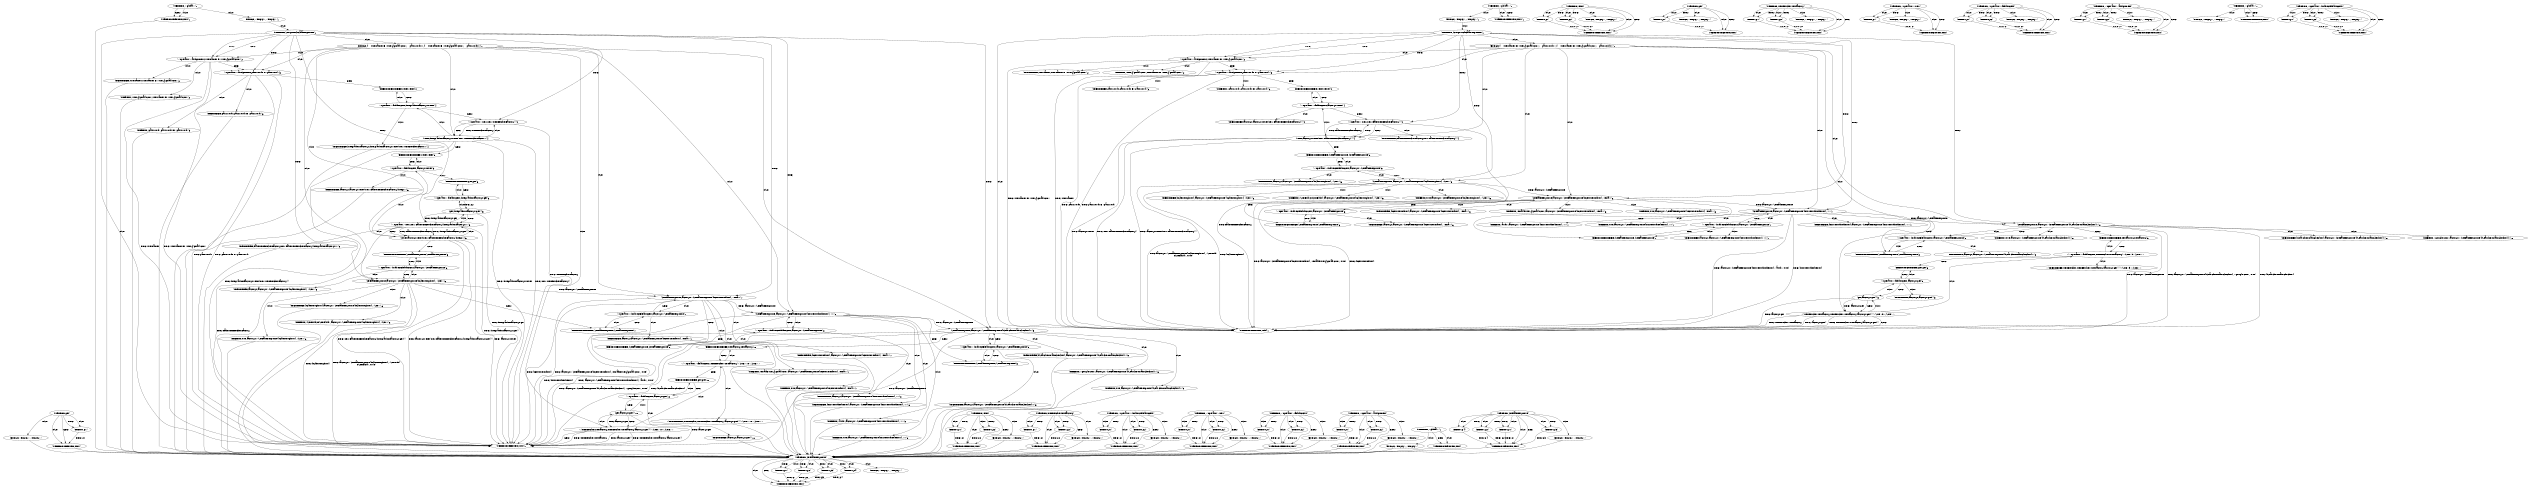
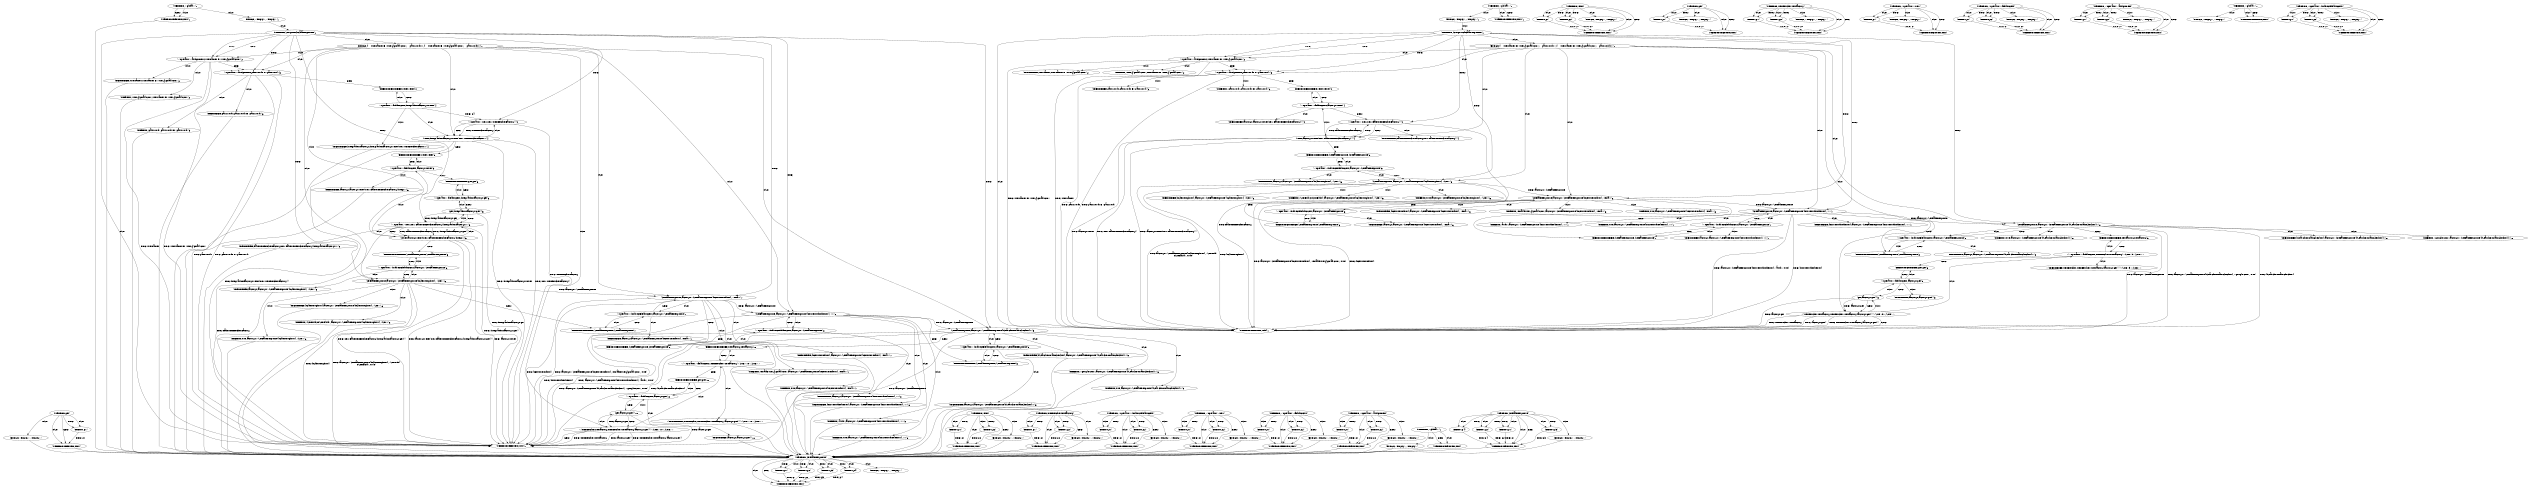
(470, 114) -> (470, 114)
(436, 121) -> (427, 124)
(469, 205) -> (469, 205)
